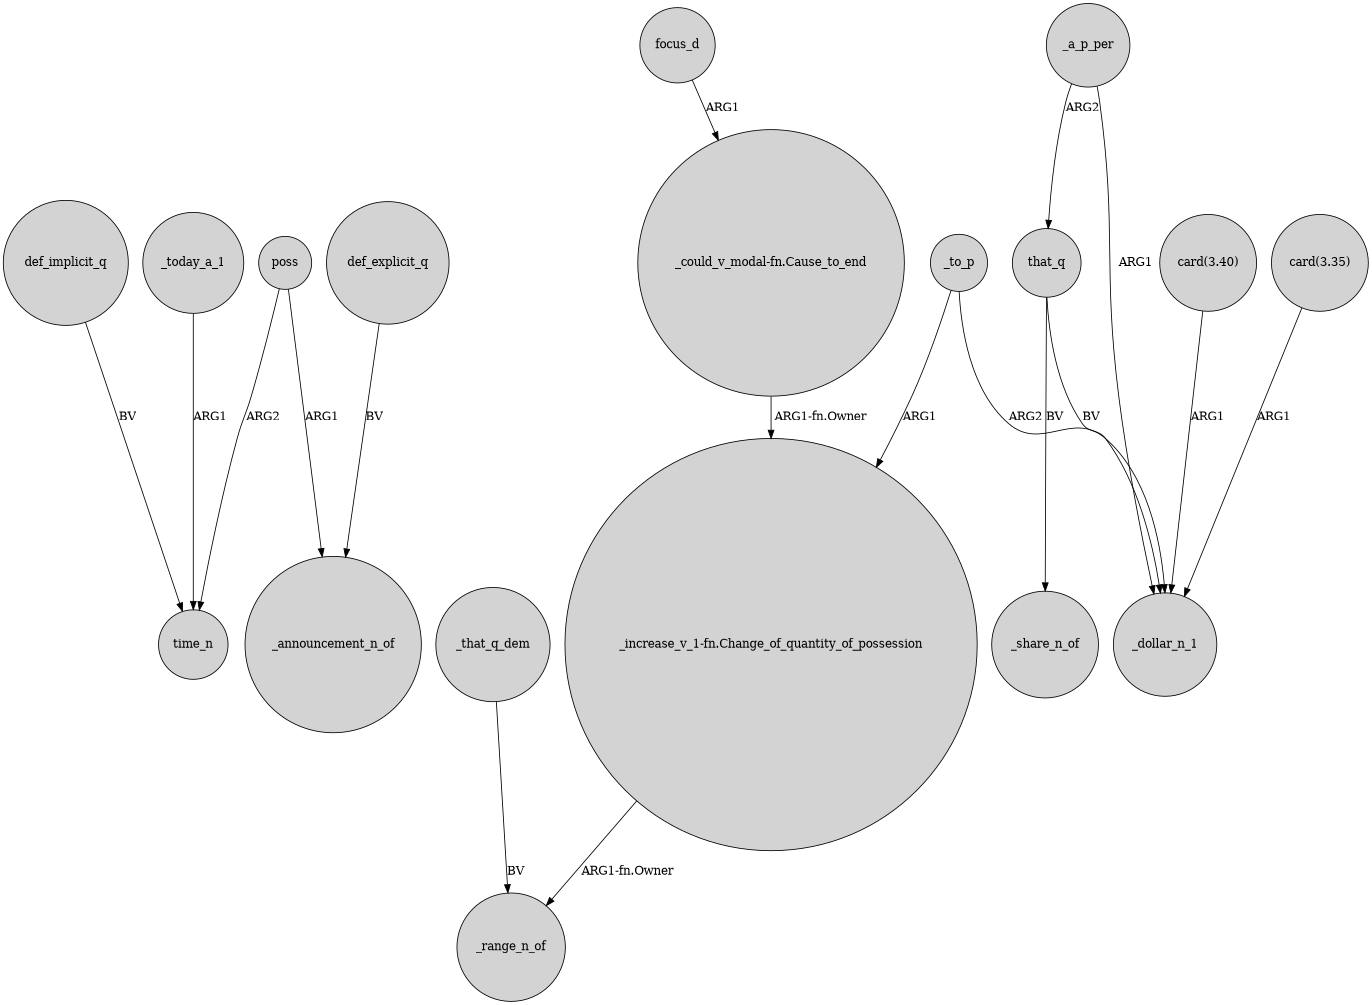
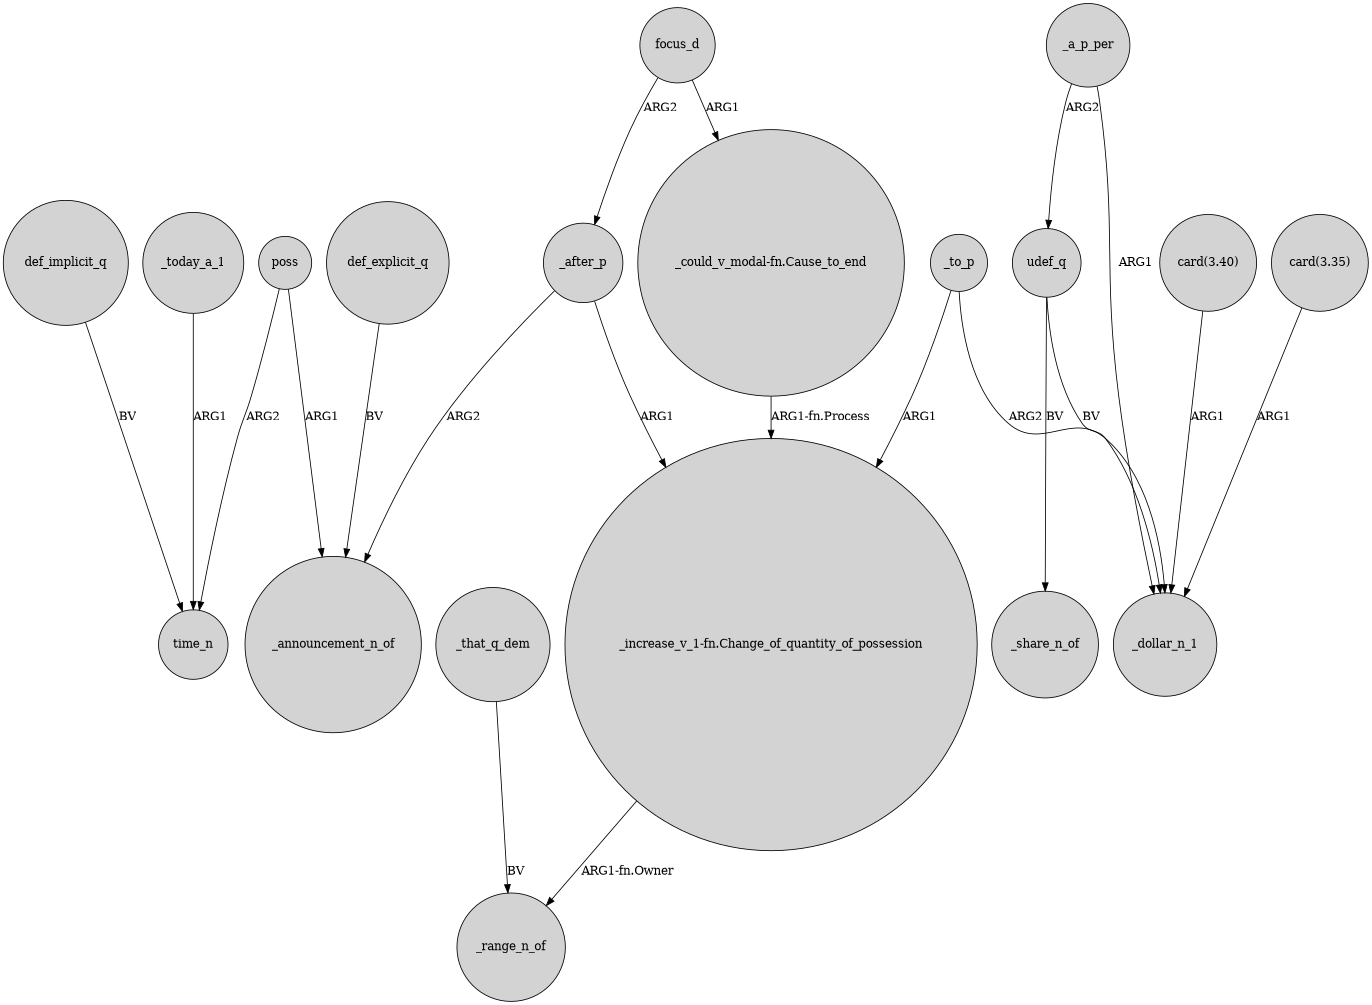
none -> (583, 263)
(1047, 263) -> (1047, 263)
(821, 417) -> (821, 417)
